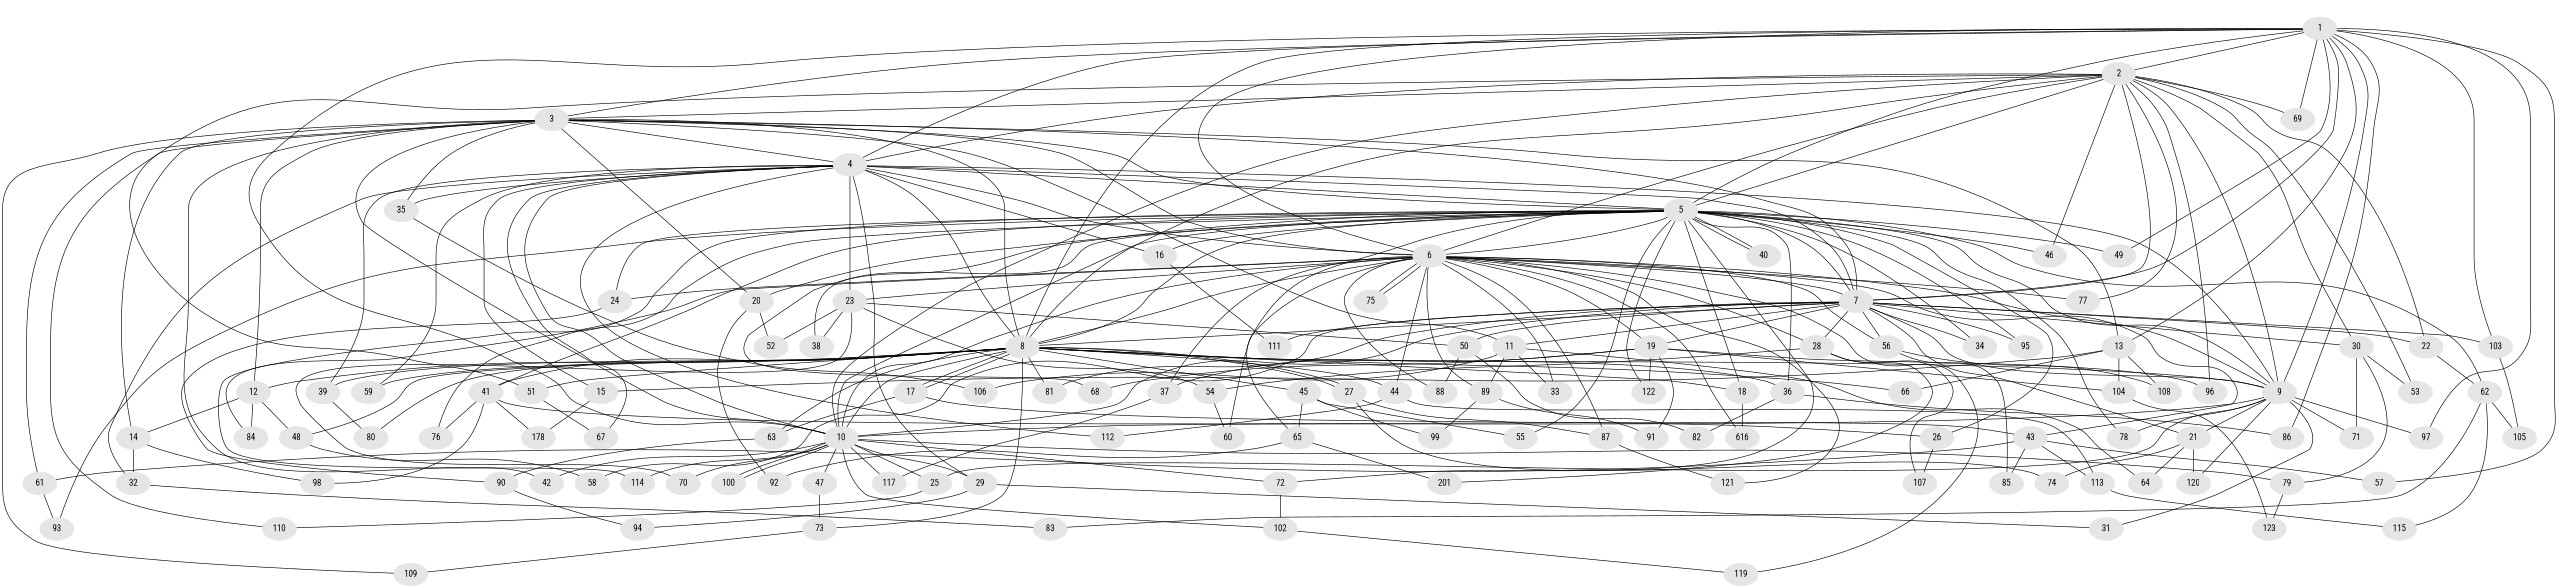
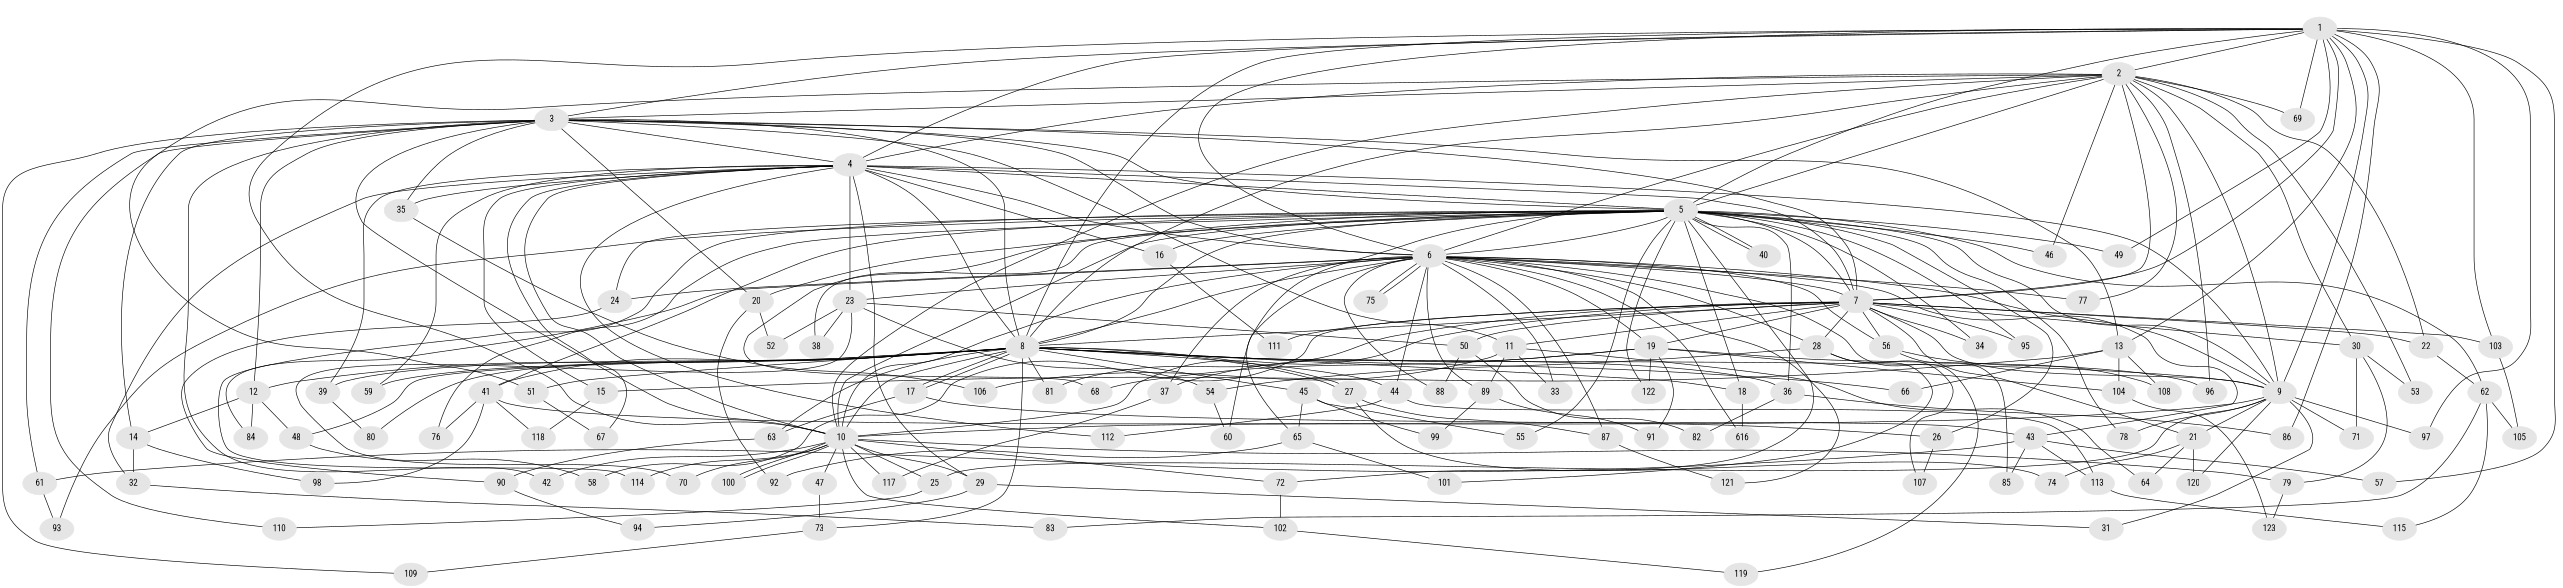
(538, 438) -> (538, 438)
(1445, 483) -> (1445, 483)
